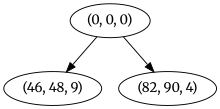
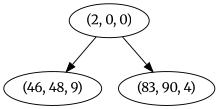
(110, 21) -> (109, 21)
(168, 89) -> (167, 89)
